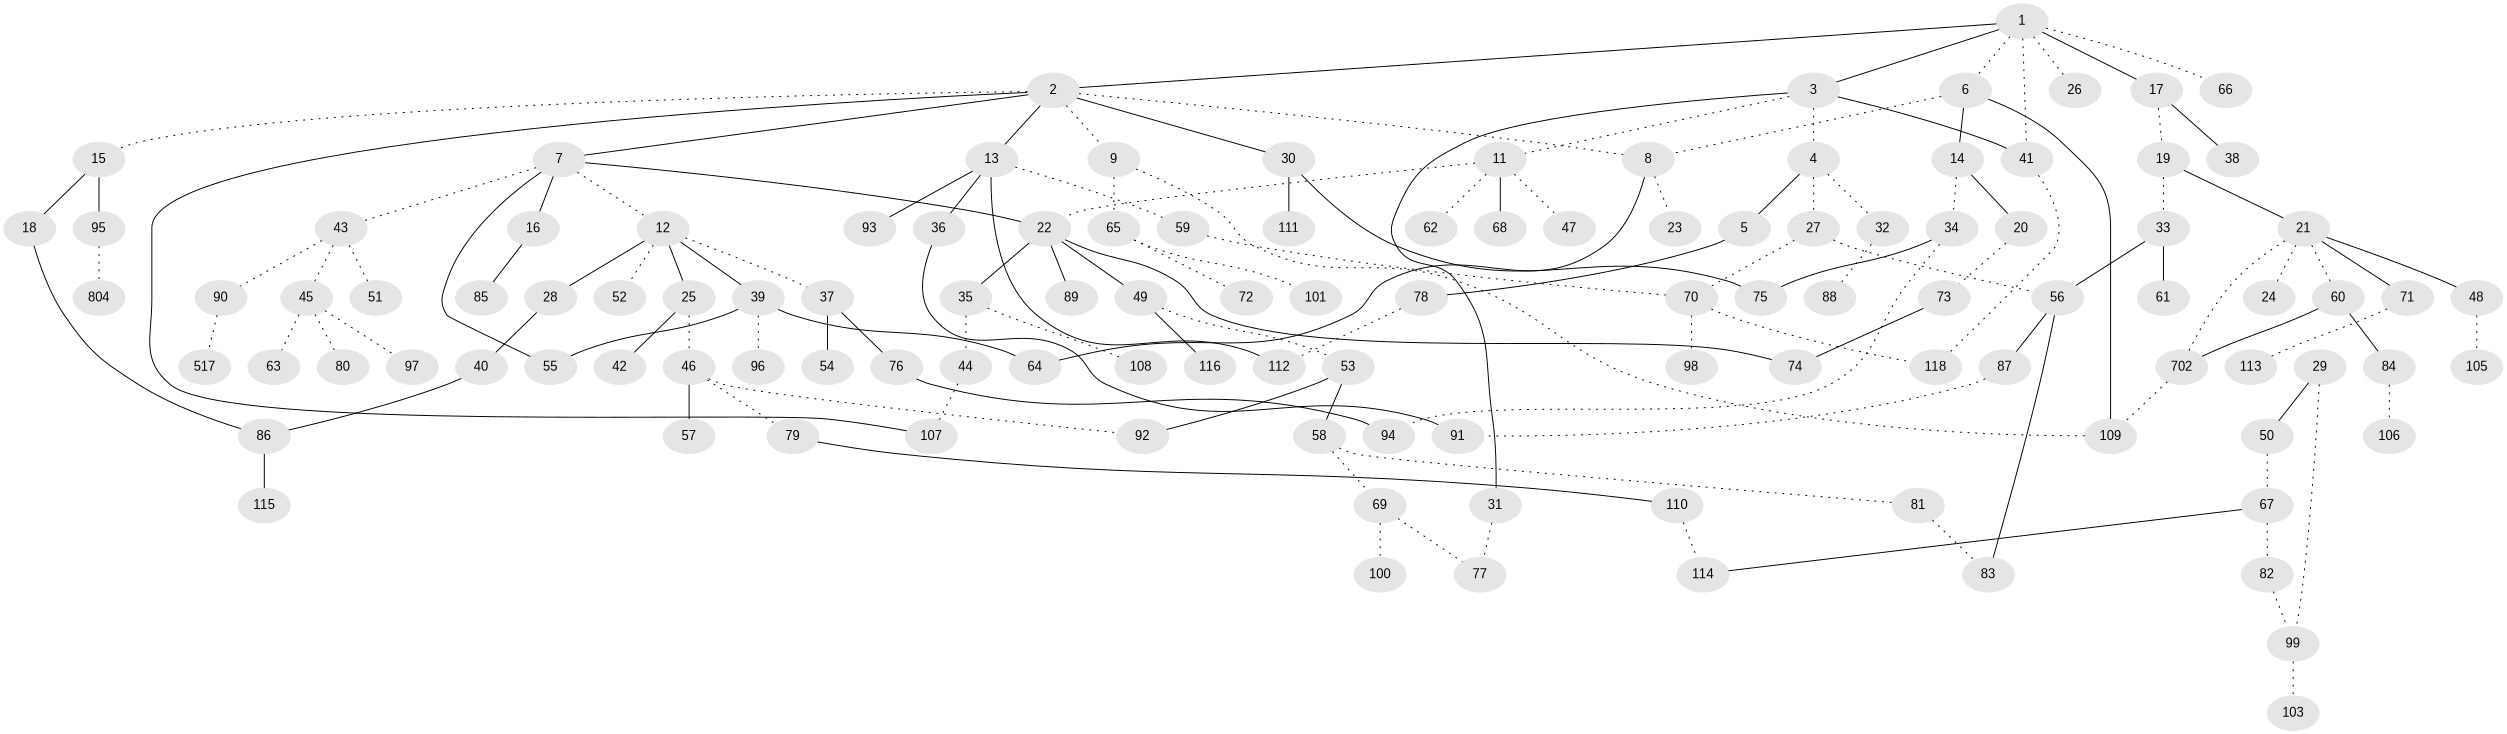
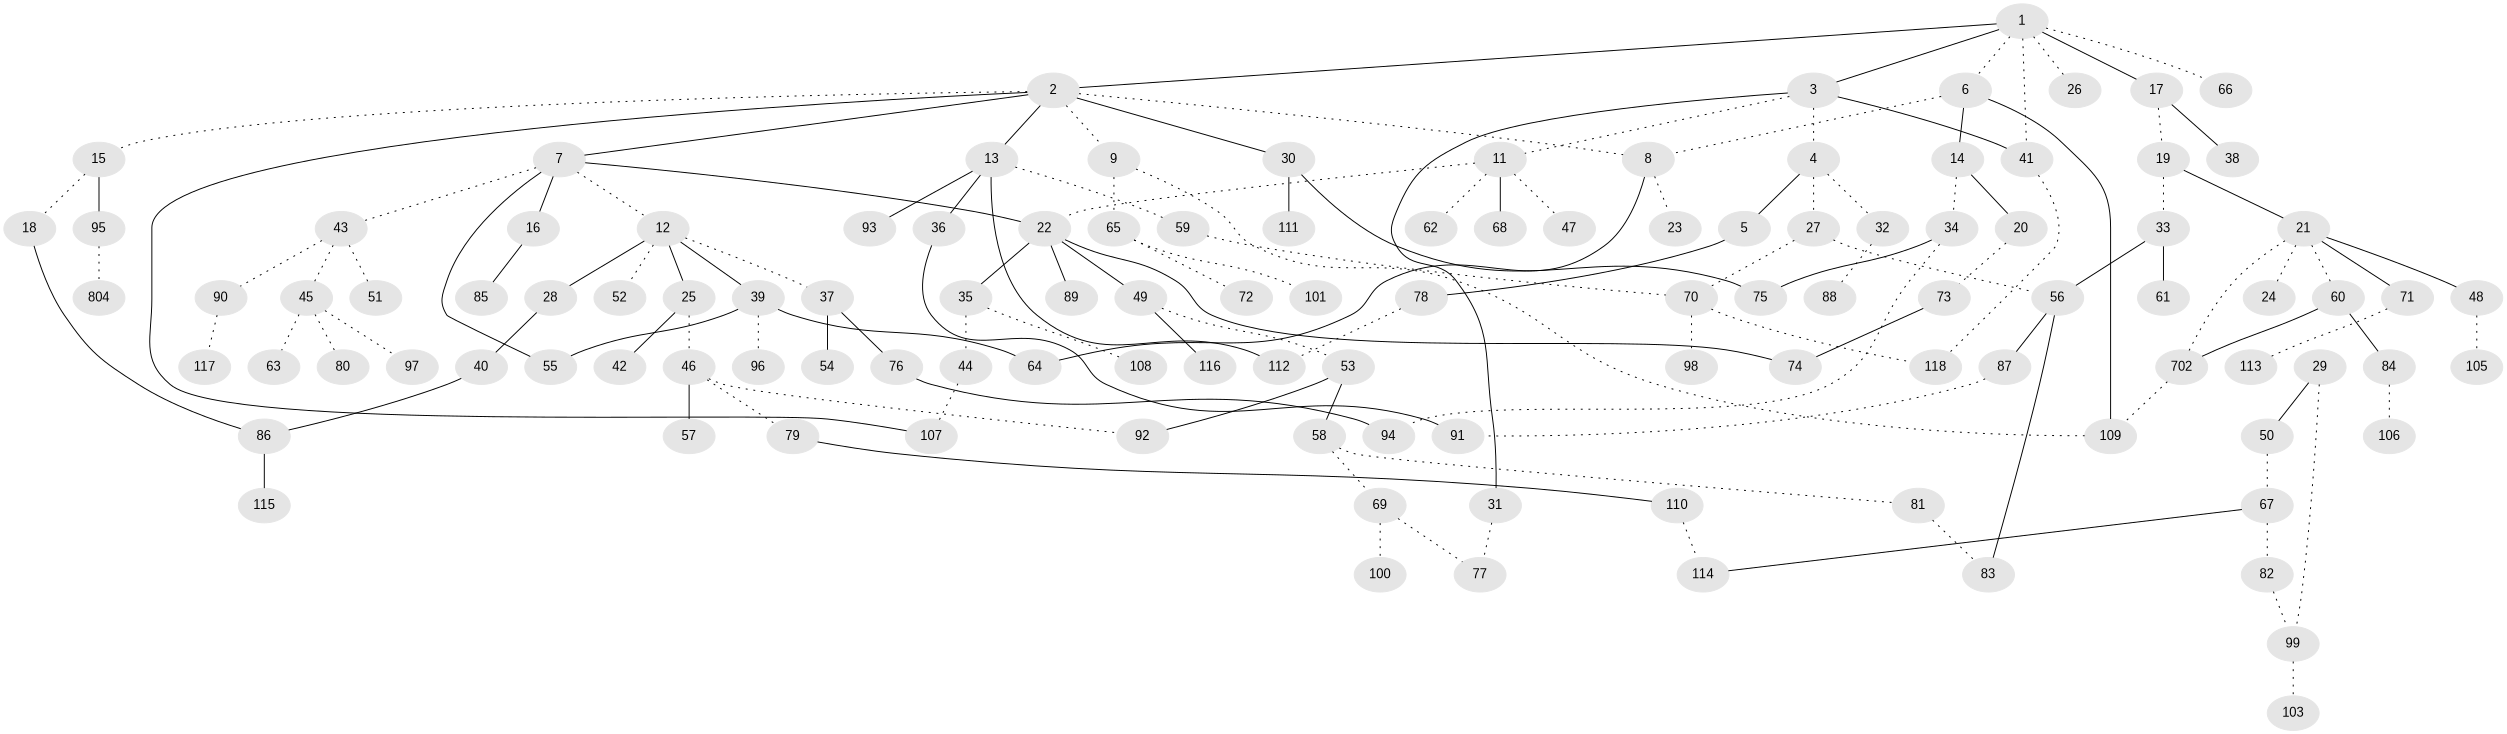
(65, 194) -> (65, 194)
(205, 367) -> (205, 367)
